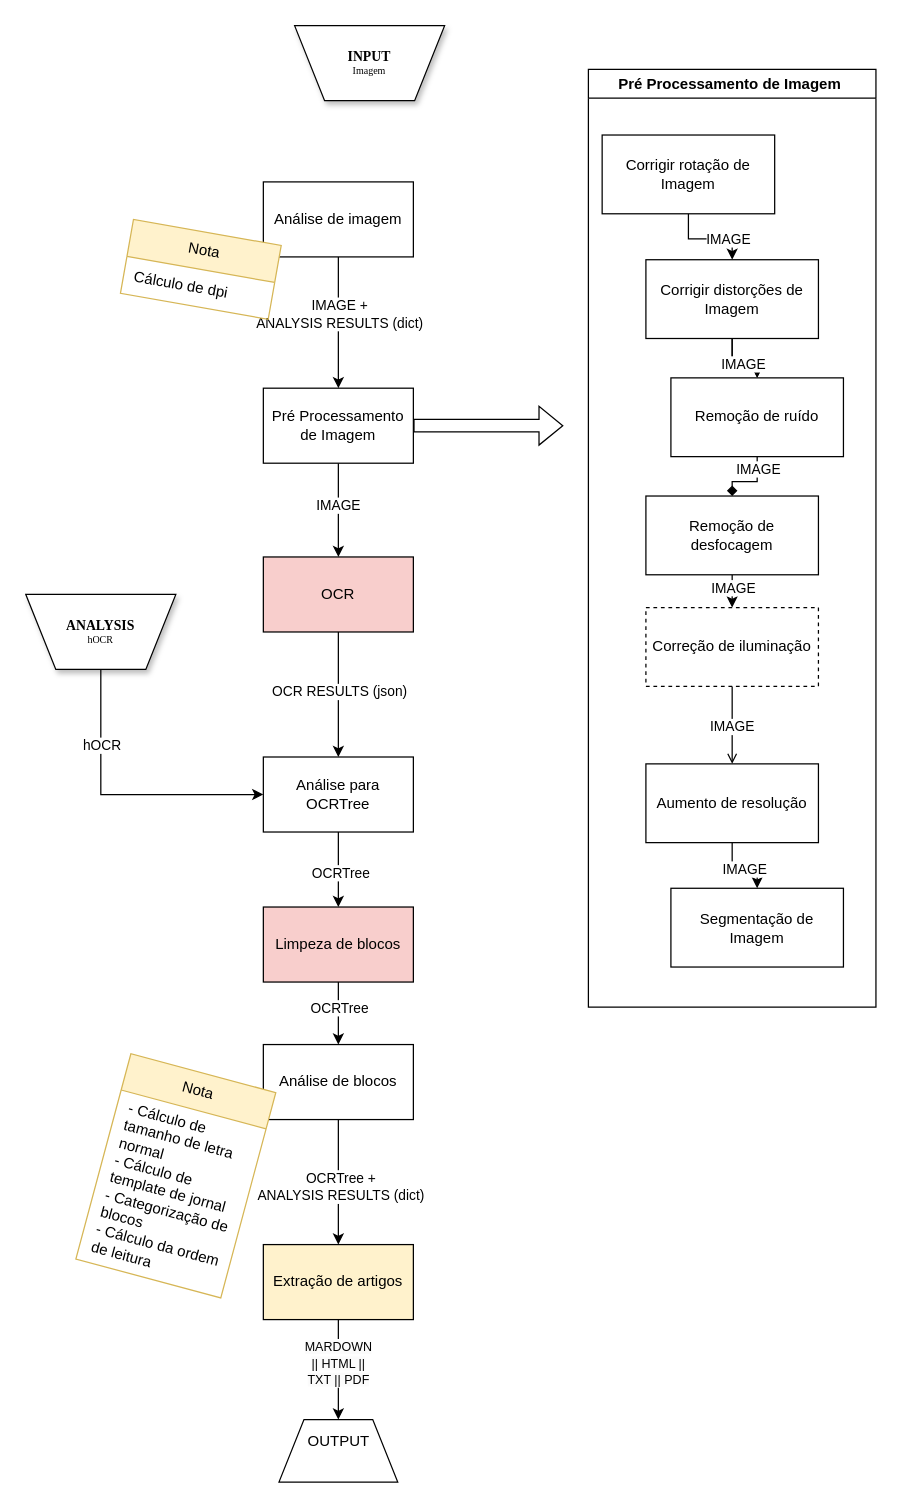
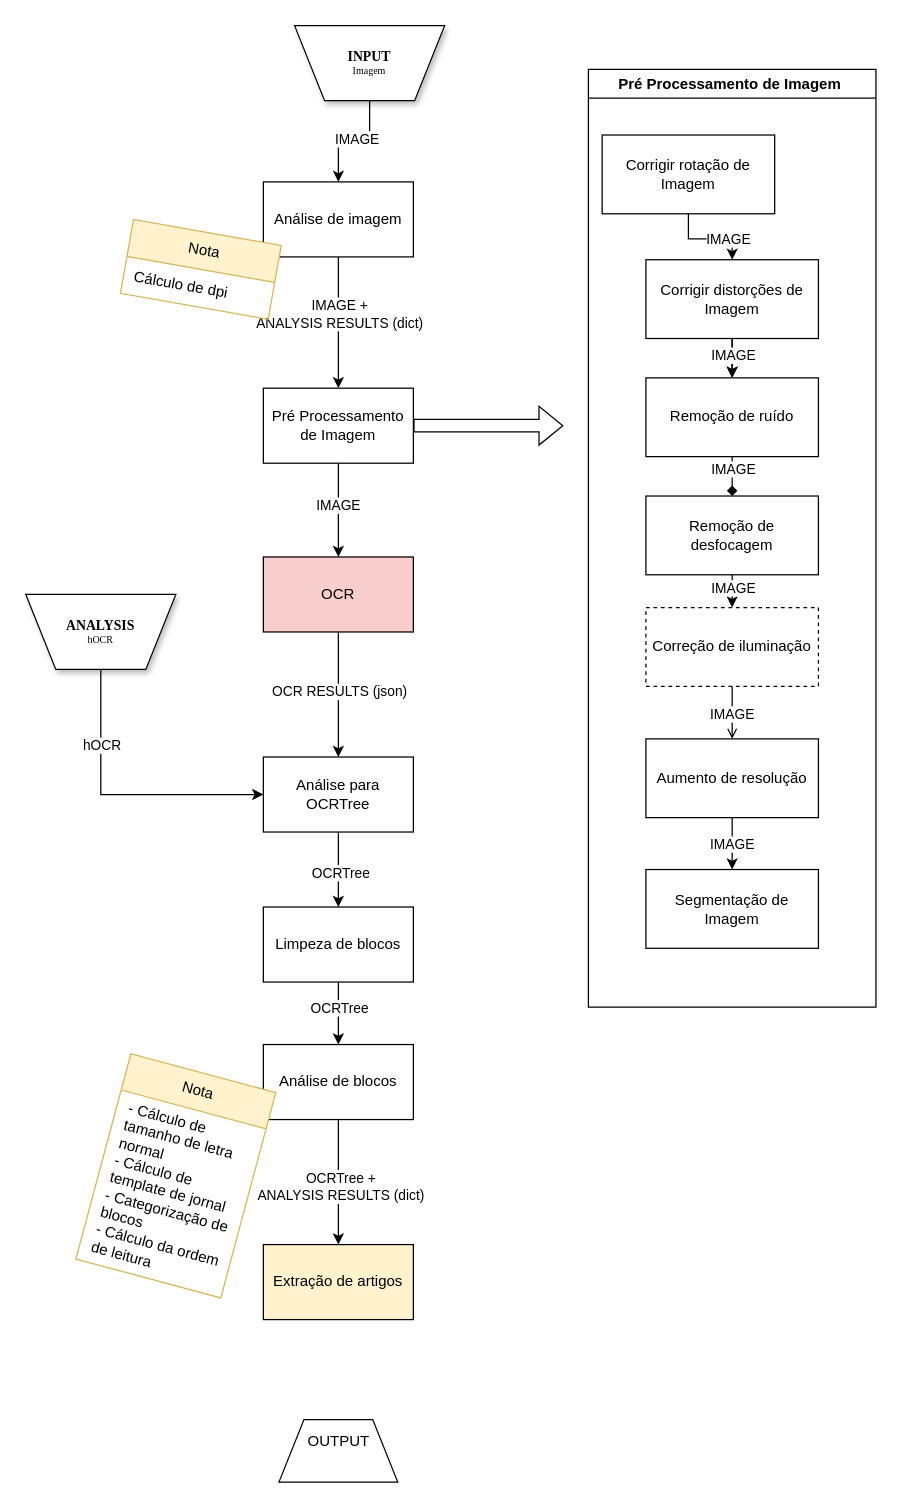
none -> (358, 141)
(757, 417) -> (732, 417)
(732, 803) -> (732, 778)
(757, 928) -> (732, 909)
(338, 944) -> (338, 944)
(338, 1365) -> none
